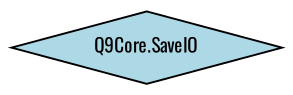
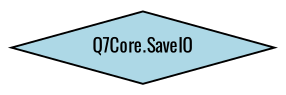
(147, 48) -> (143, 48)
